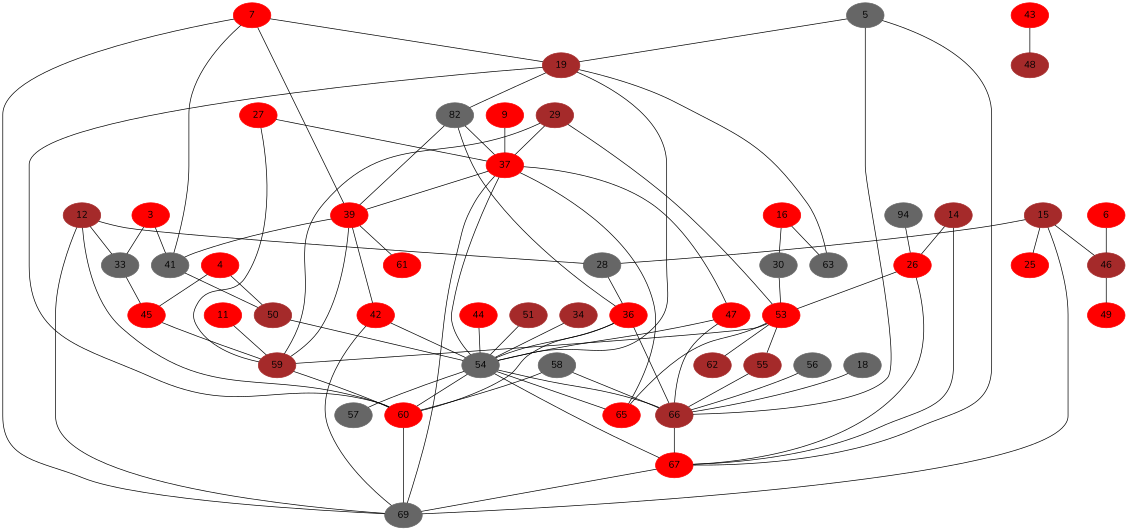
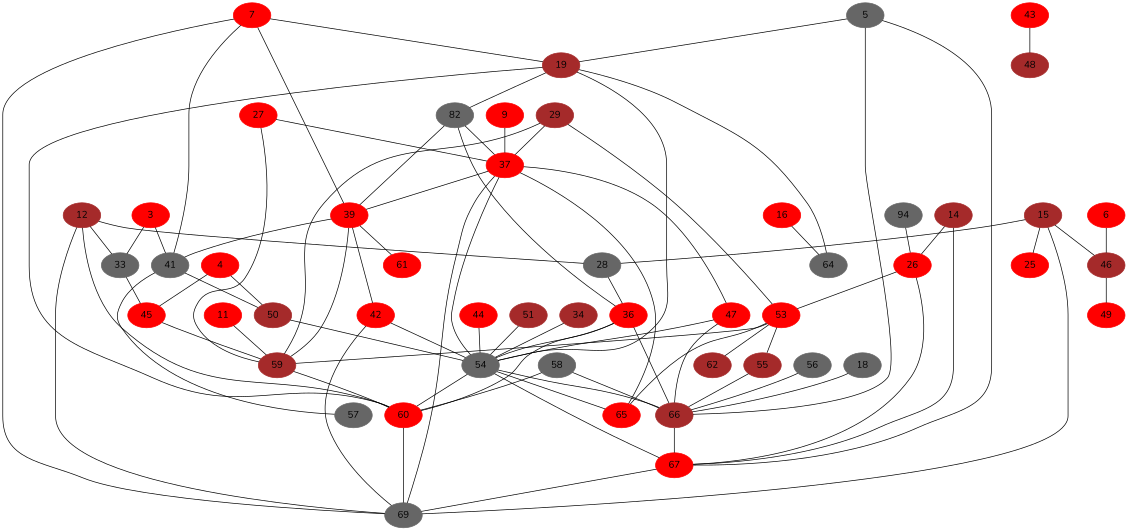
(778, 265) -> none
(828, 265) -> (828, 265)
(416, 388) -> (185, 379)
